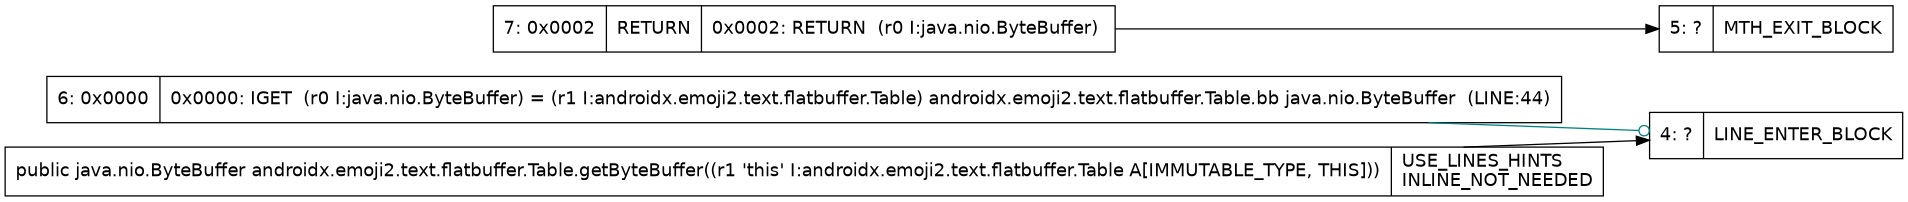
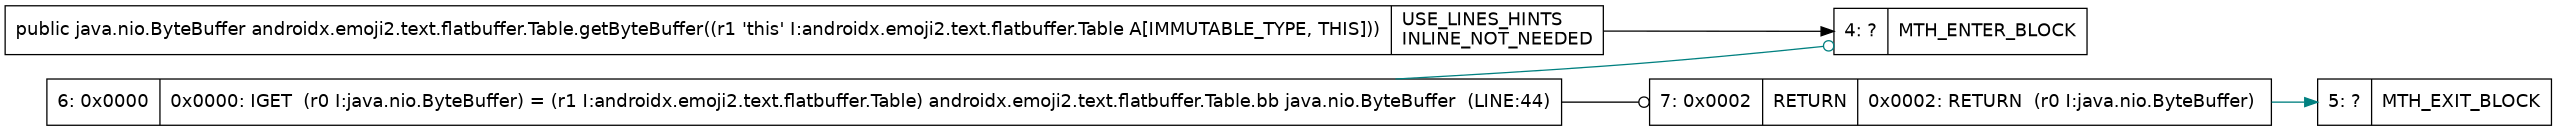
(1380, 29) -> (2288, 102)
none -> (1600, 102)
(1803, 135) -> (1987, 31)
